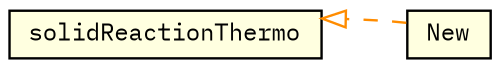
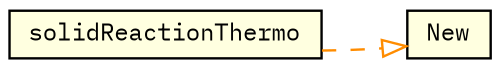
(376, 20) -> (352, 50)
